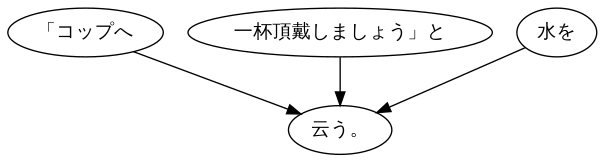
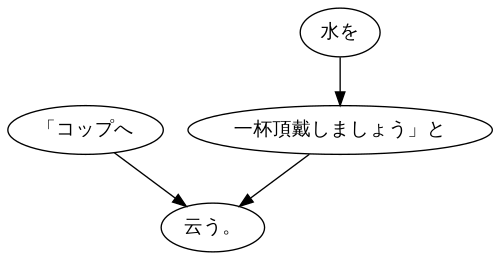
(457, 77) -> (340, 75)
